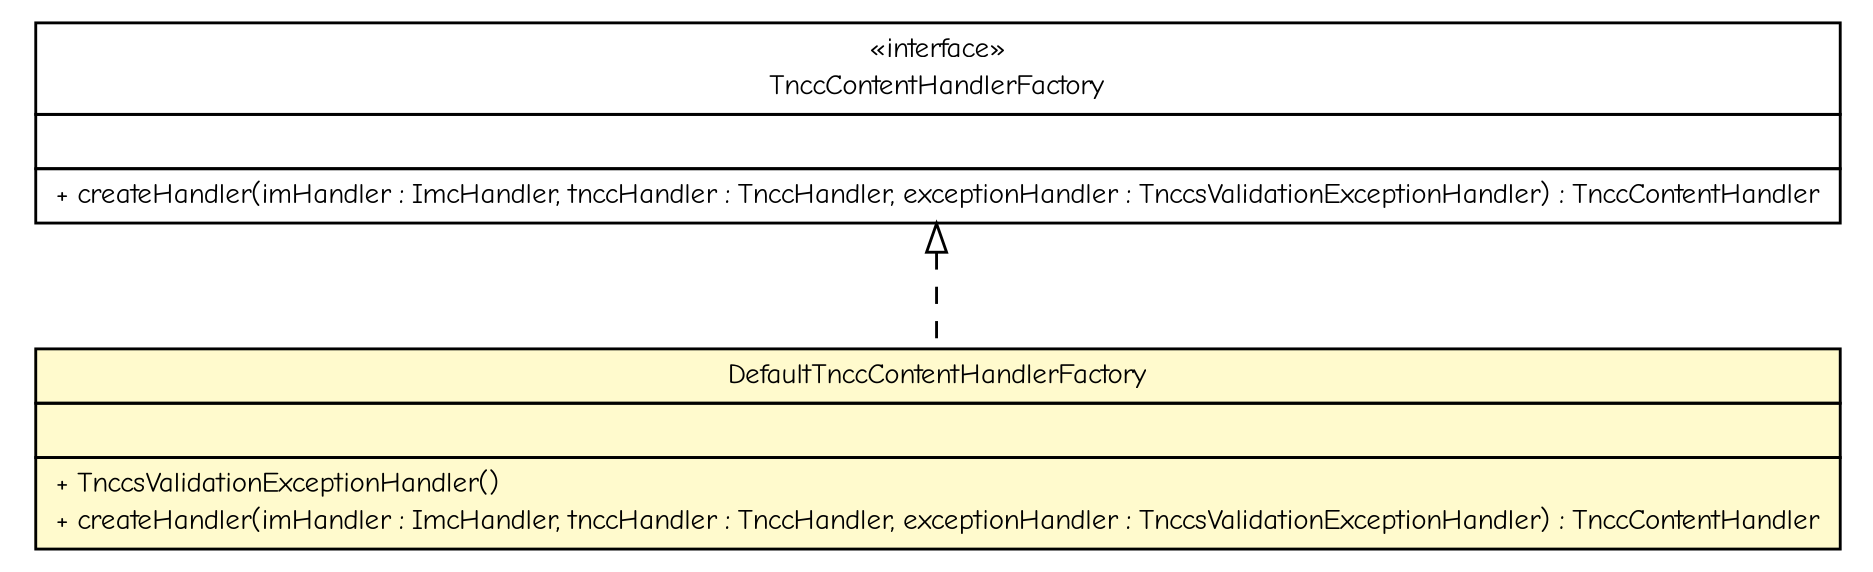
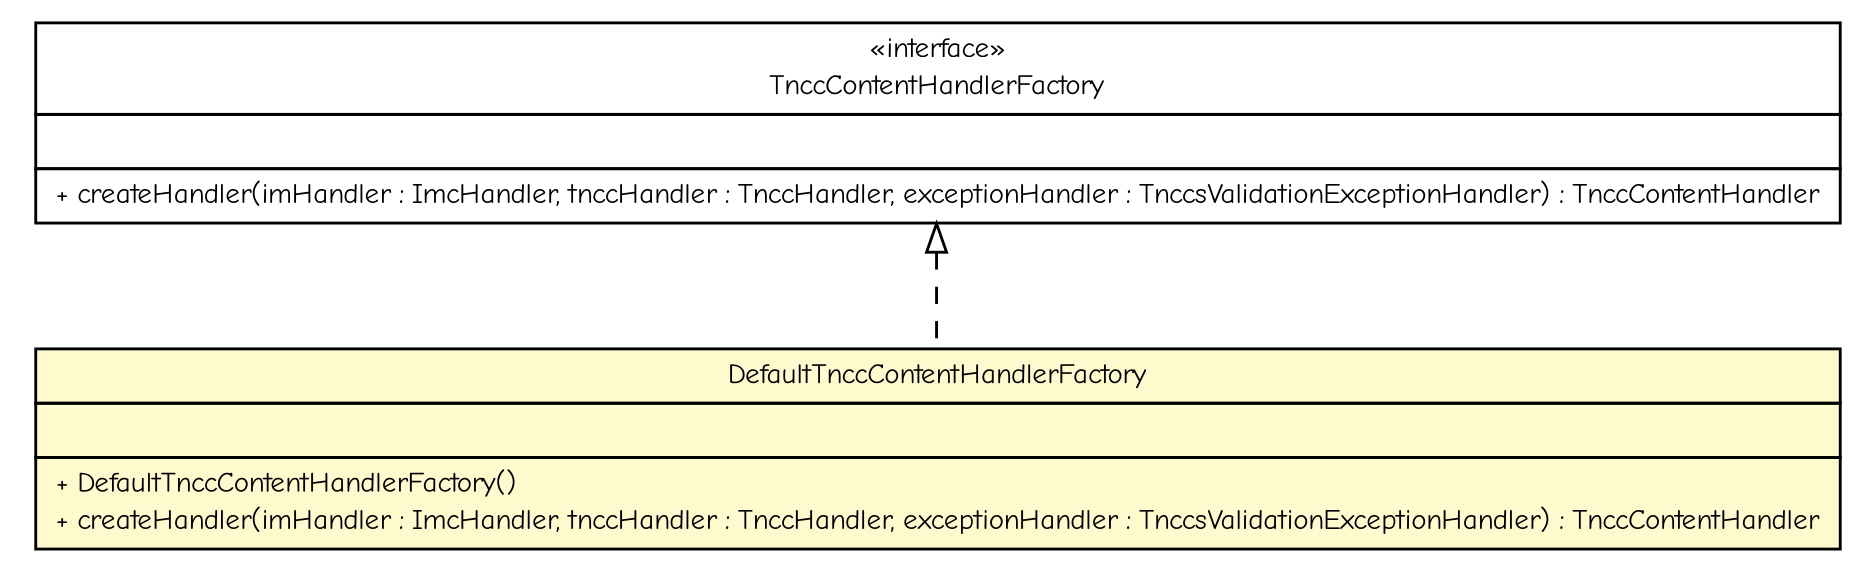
(279, 483) -> (287, 483)
